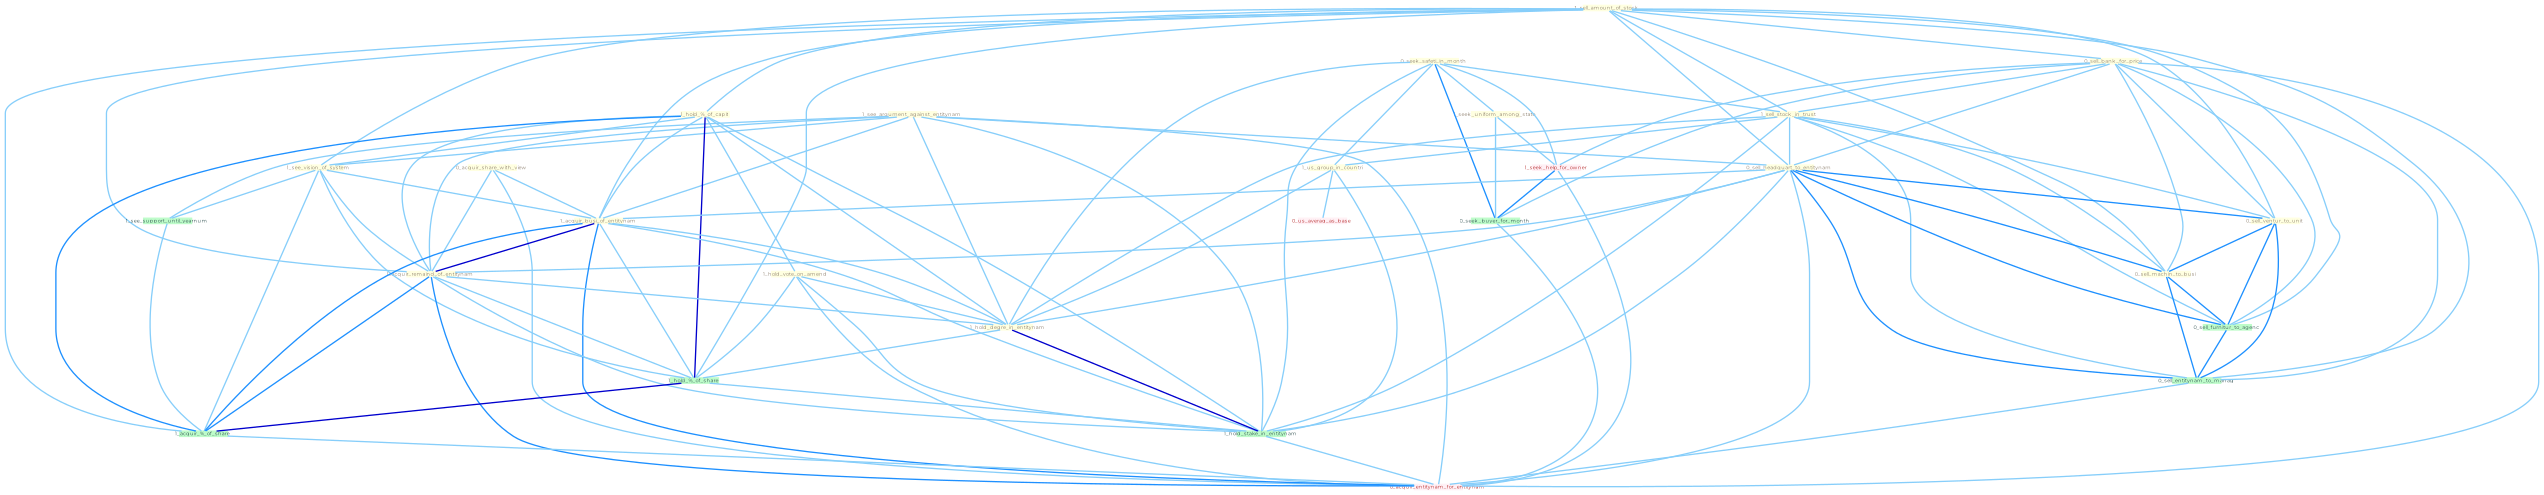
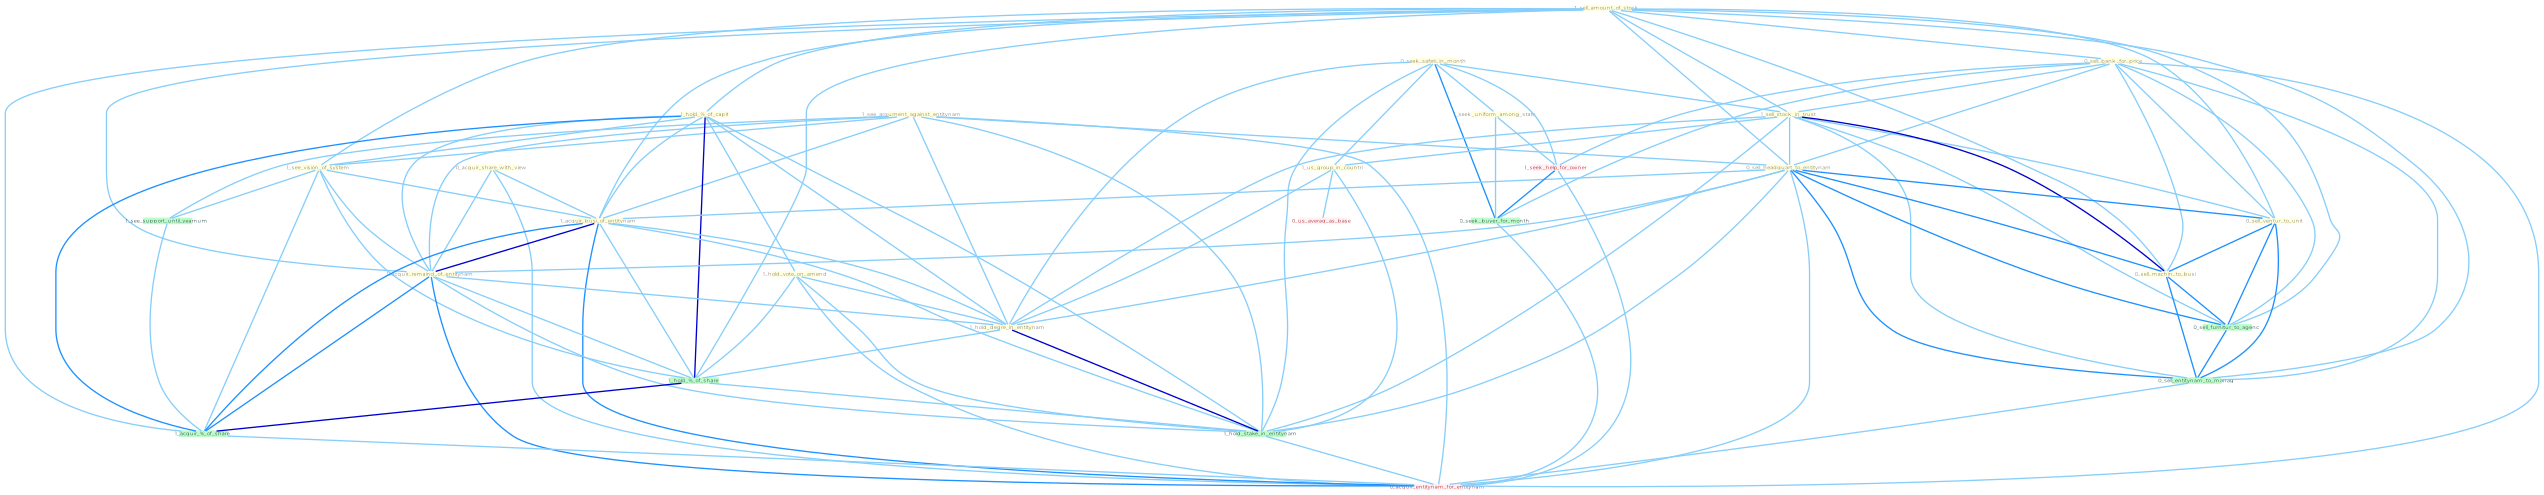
(1996, 163) -> (1996, 163)
